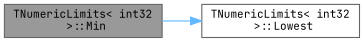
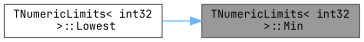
(176, 21) -> (176, 21)
